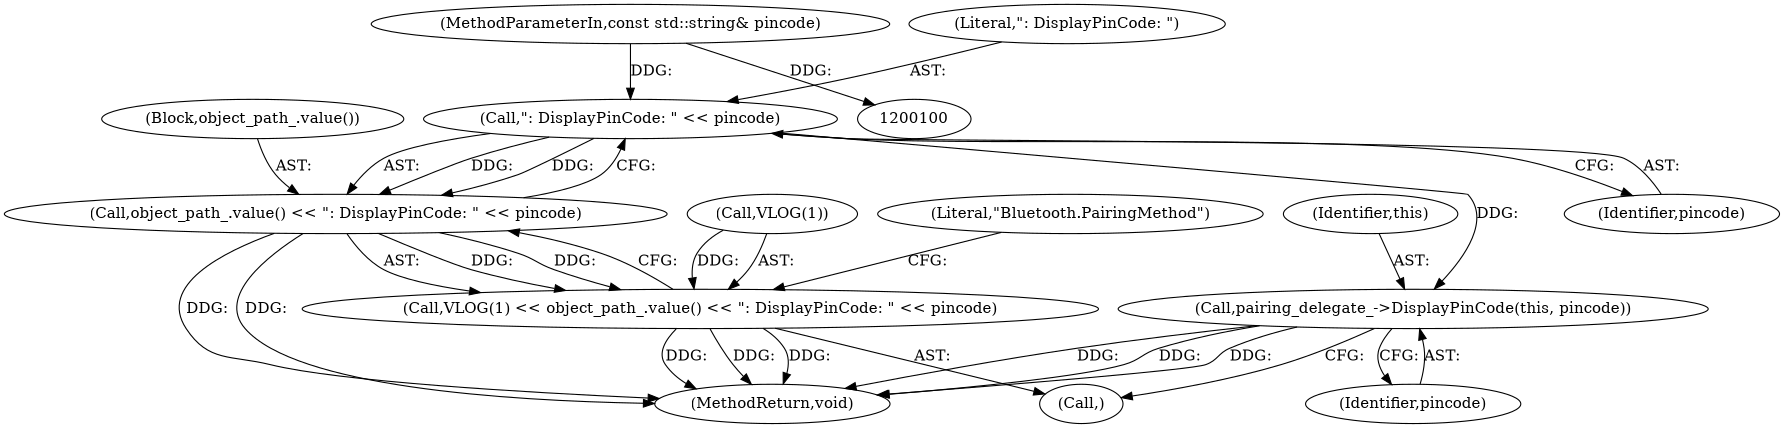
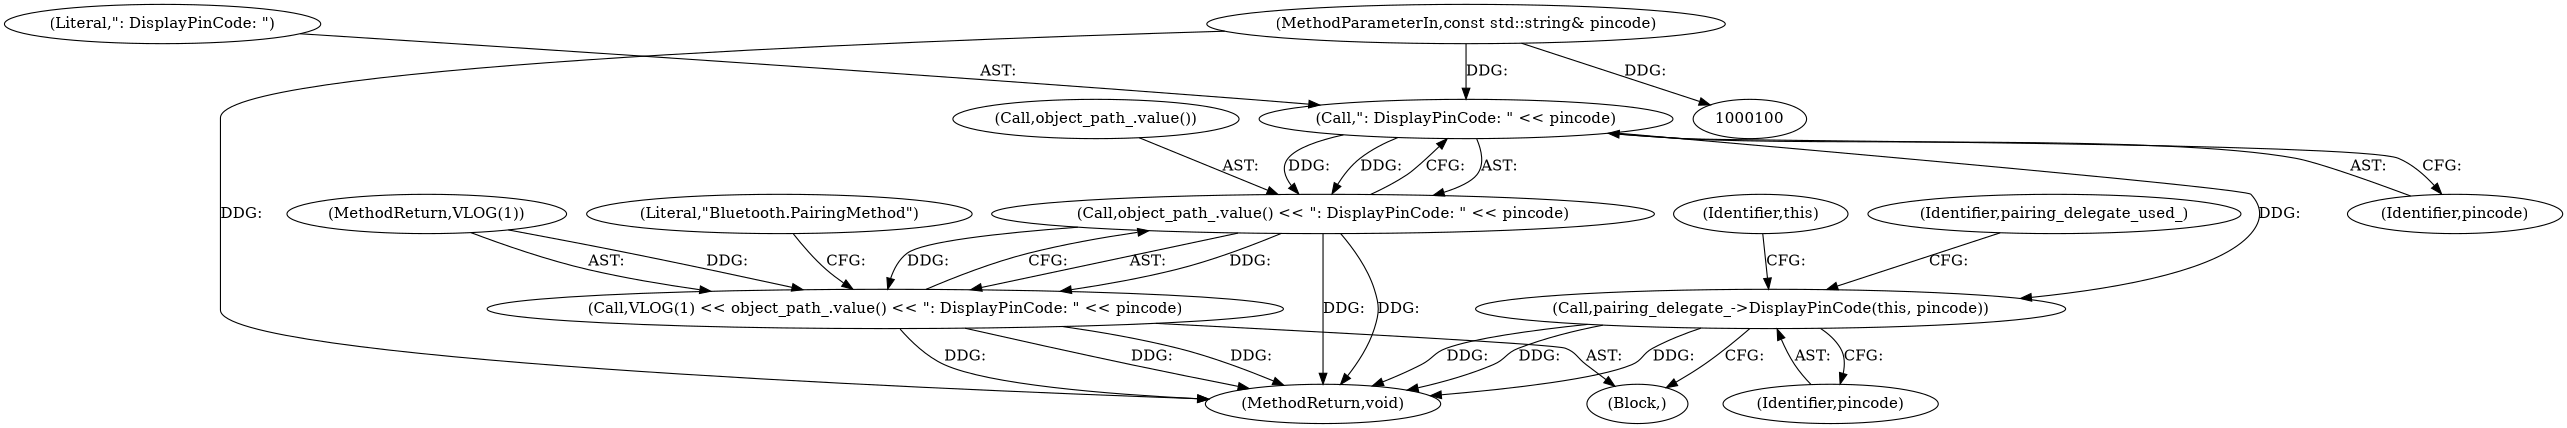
(253, 119) -> (1096, 119)
(914, 119) -> (1750, 119)
none -> (220, 200)
(772, 214) -> (427, 214)
none -> (2054, 214)
(1414, 261) -> (1789, 261)
(1081, 404) -> (1637, 404)
